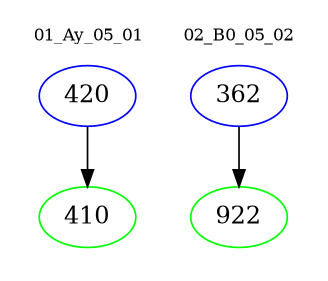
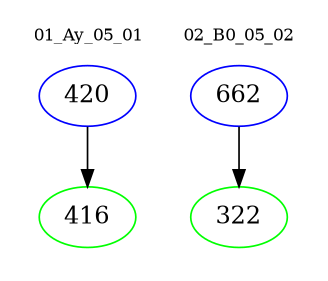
(239, 96) -> (239, 96)
(88, 217) -> (88, 217)
(239, 217) -> (239, 217)
